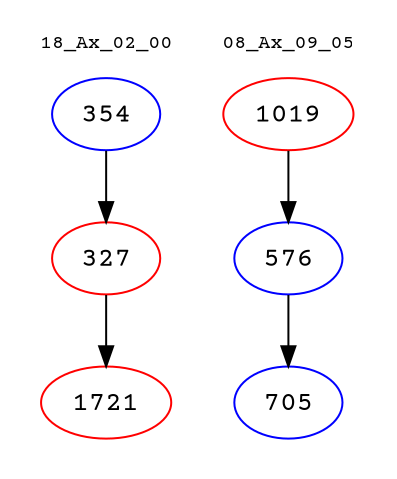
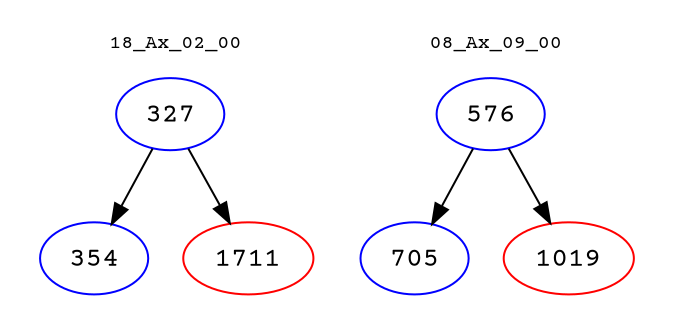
(289, 43) -> (497, 43)
(106, 176) -> (137, 177)
(288, 176) -> (525, 177)
(106, 258) -> (170, 114)
(106, 403) -> (248, 258)
